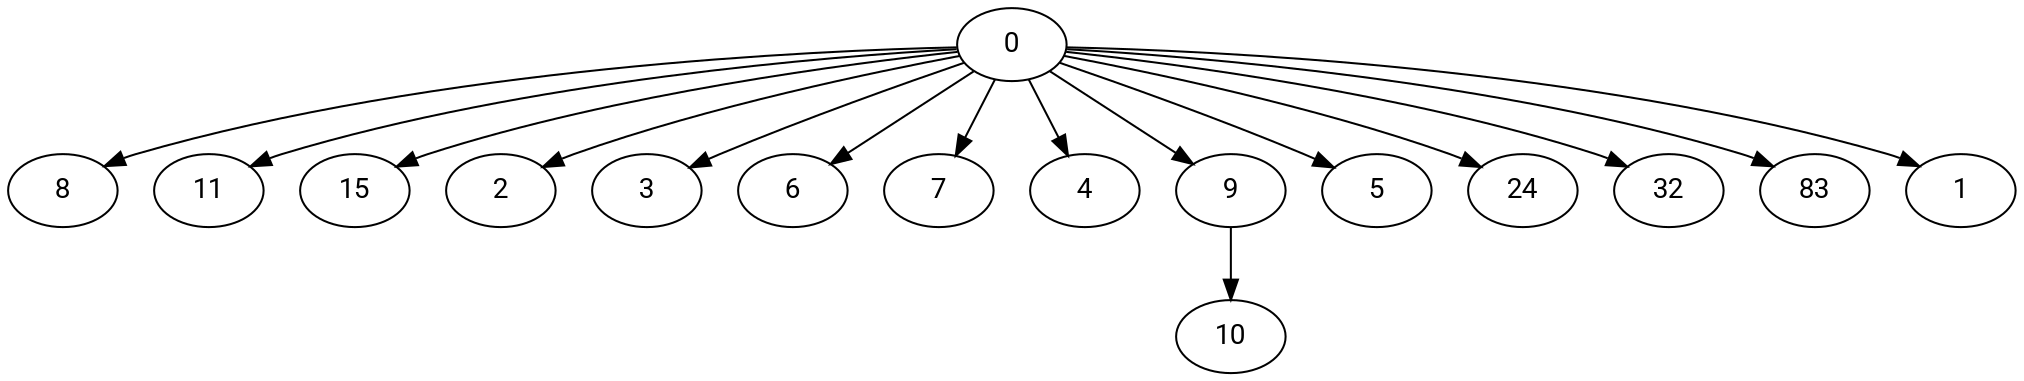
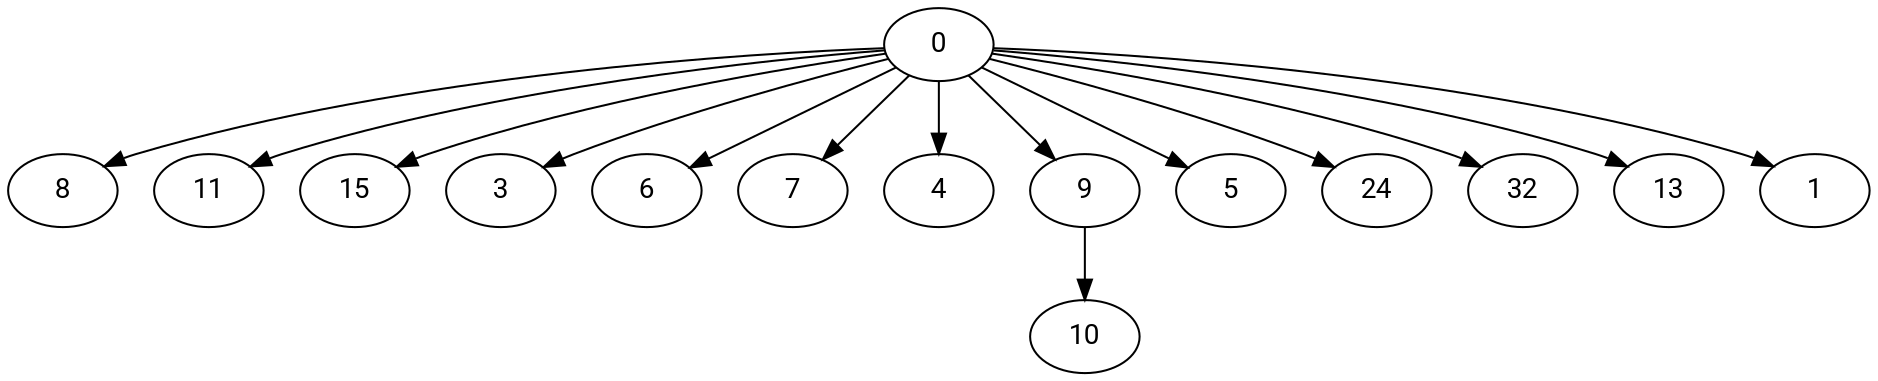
(501, 191) -> none
(1815, 191) -> (1669, 191)
